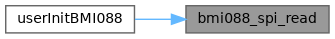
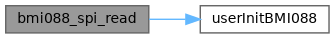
(153, 19) -> (167, 19)
